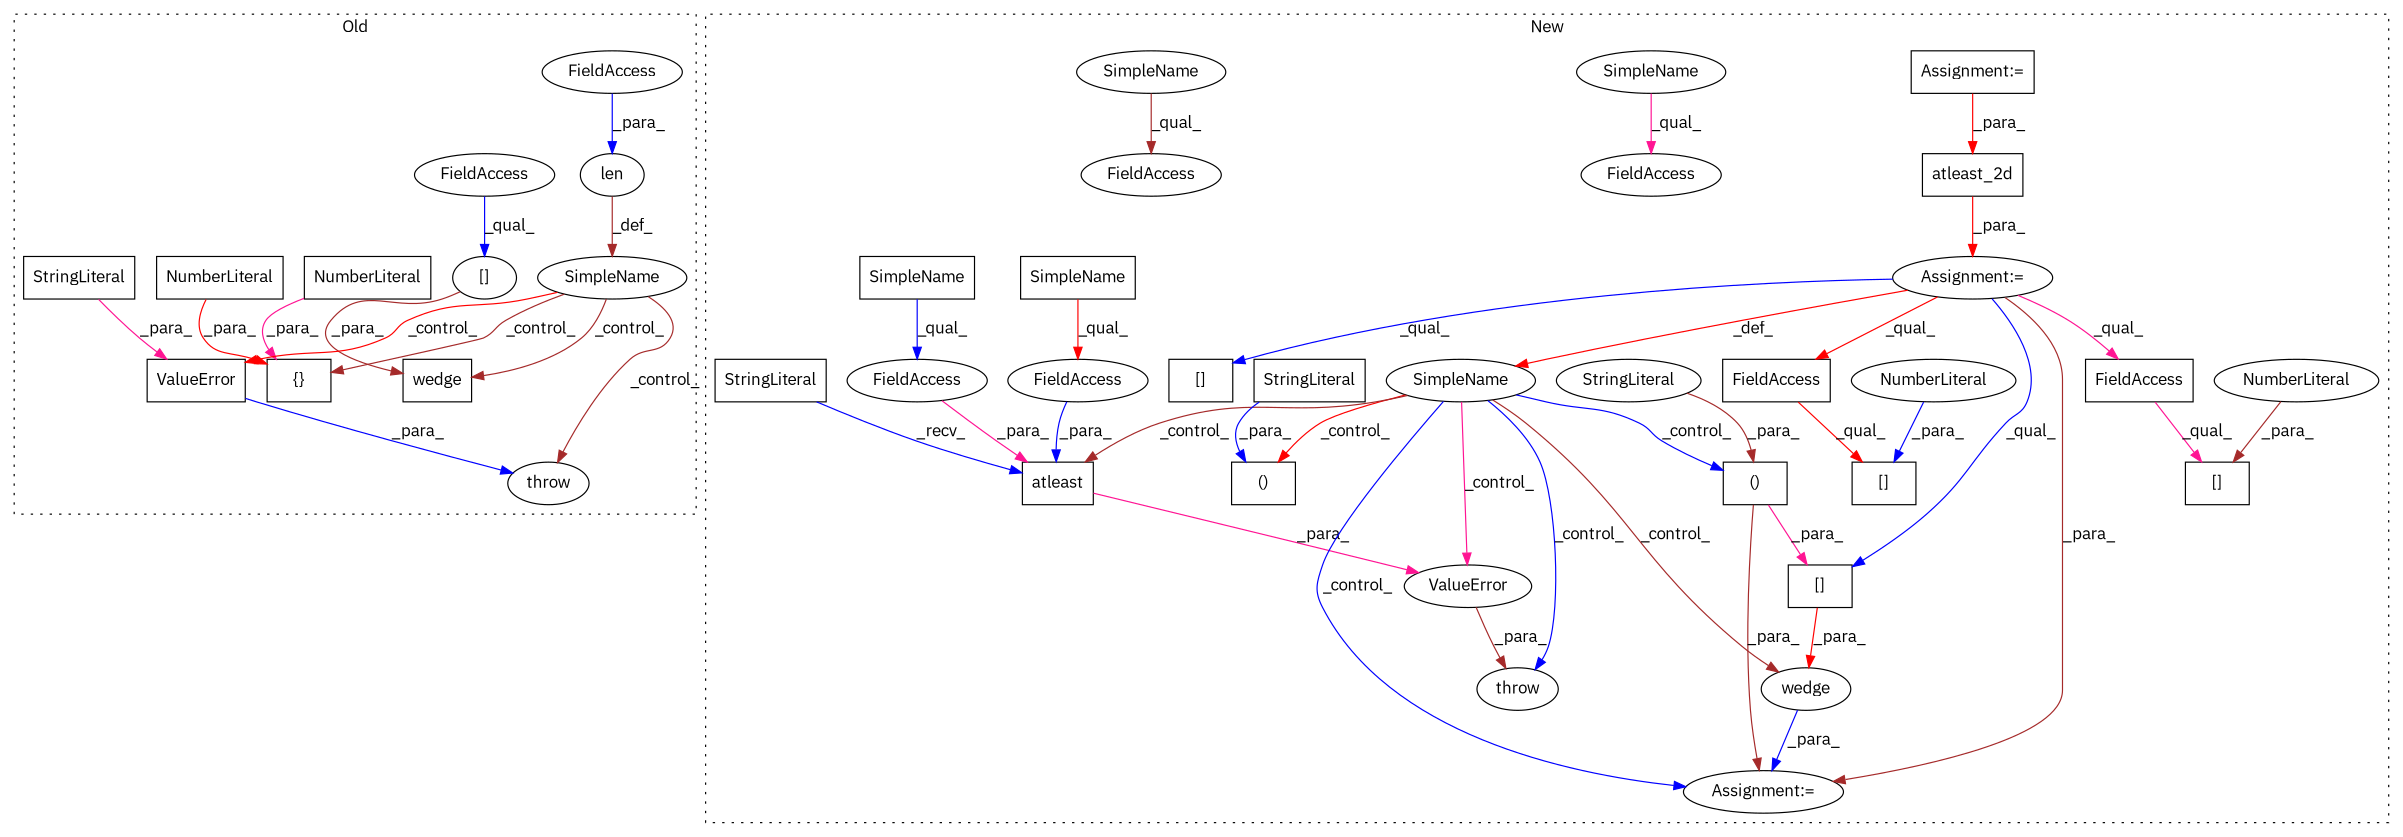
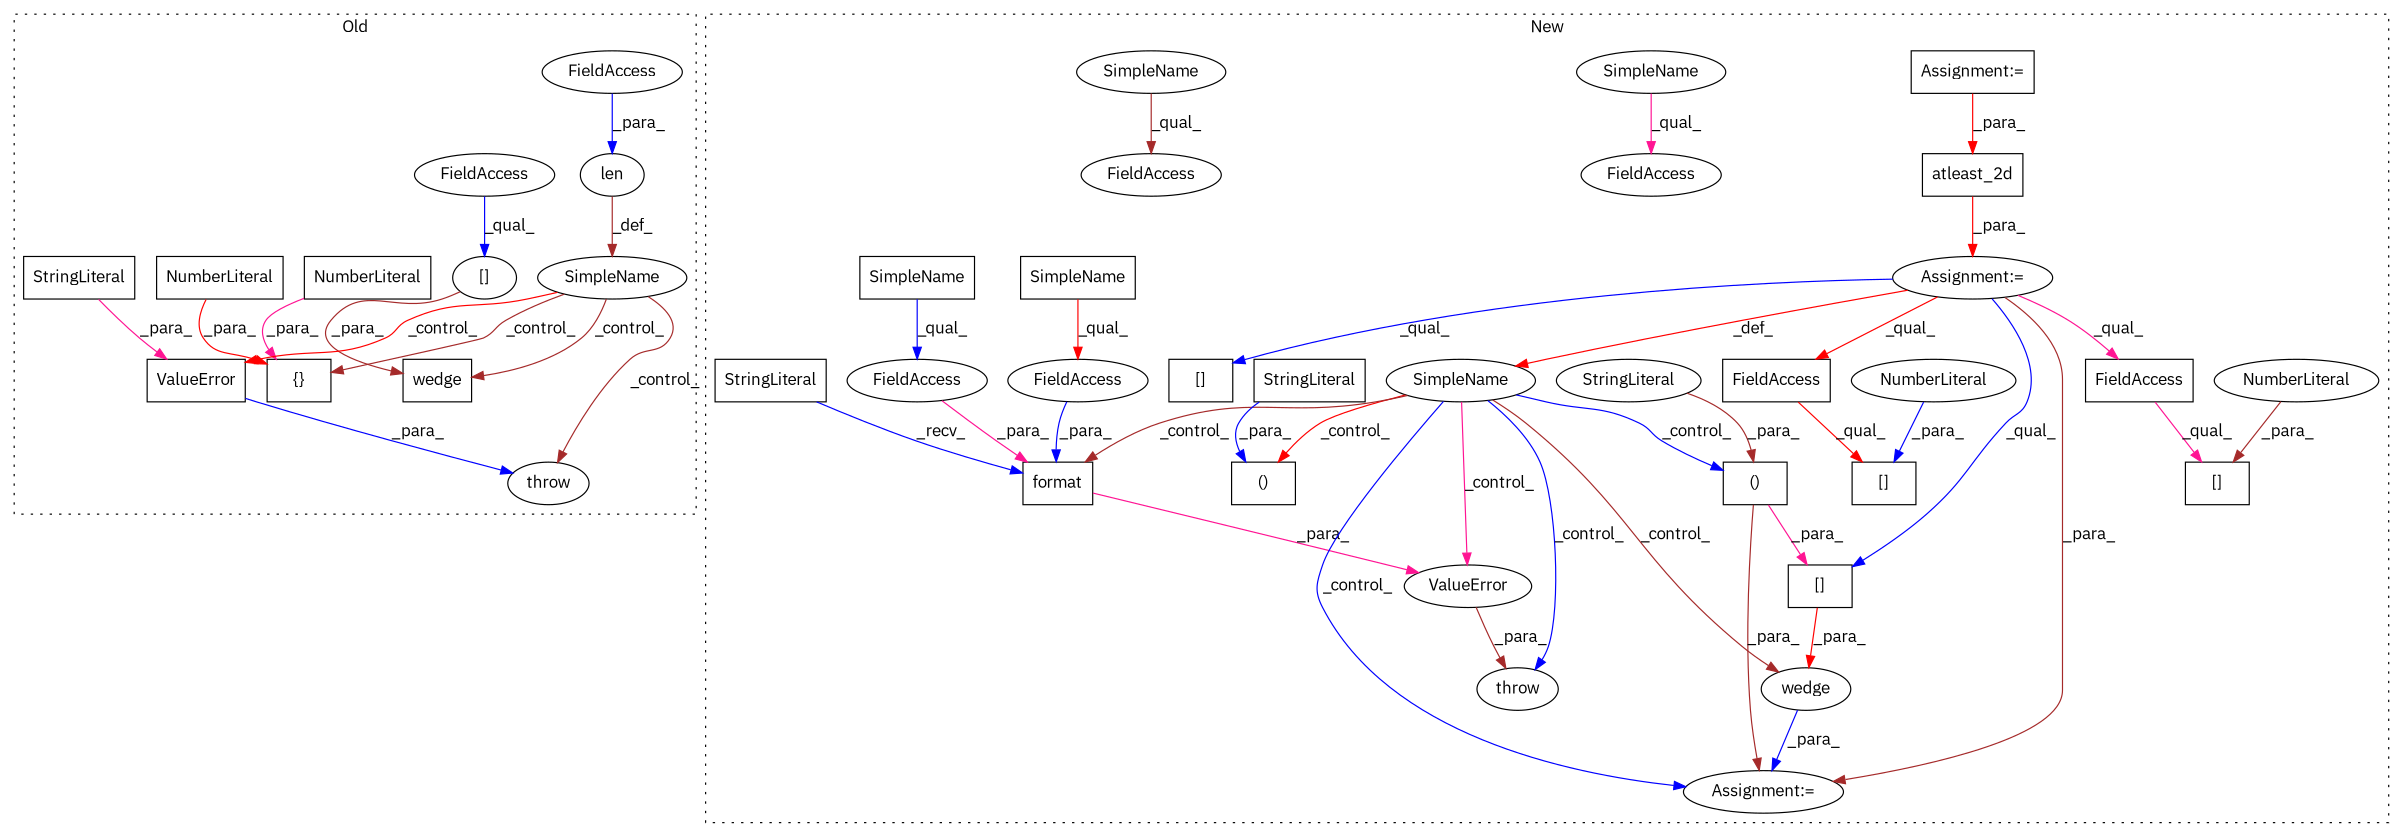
(1058, 483) -> (1058, 483)
